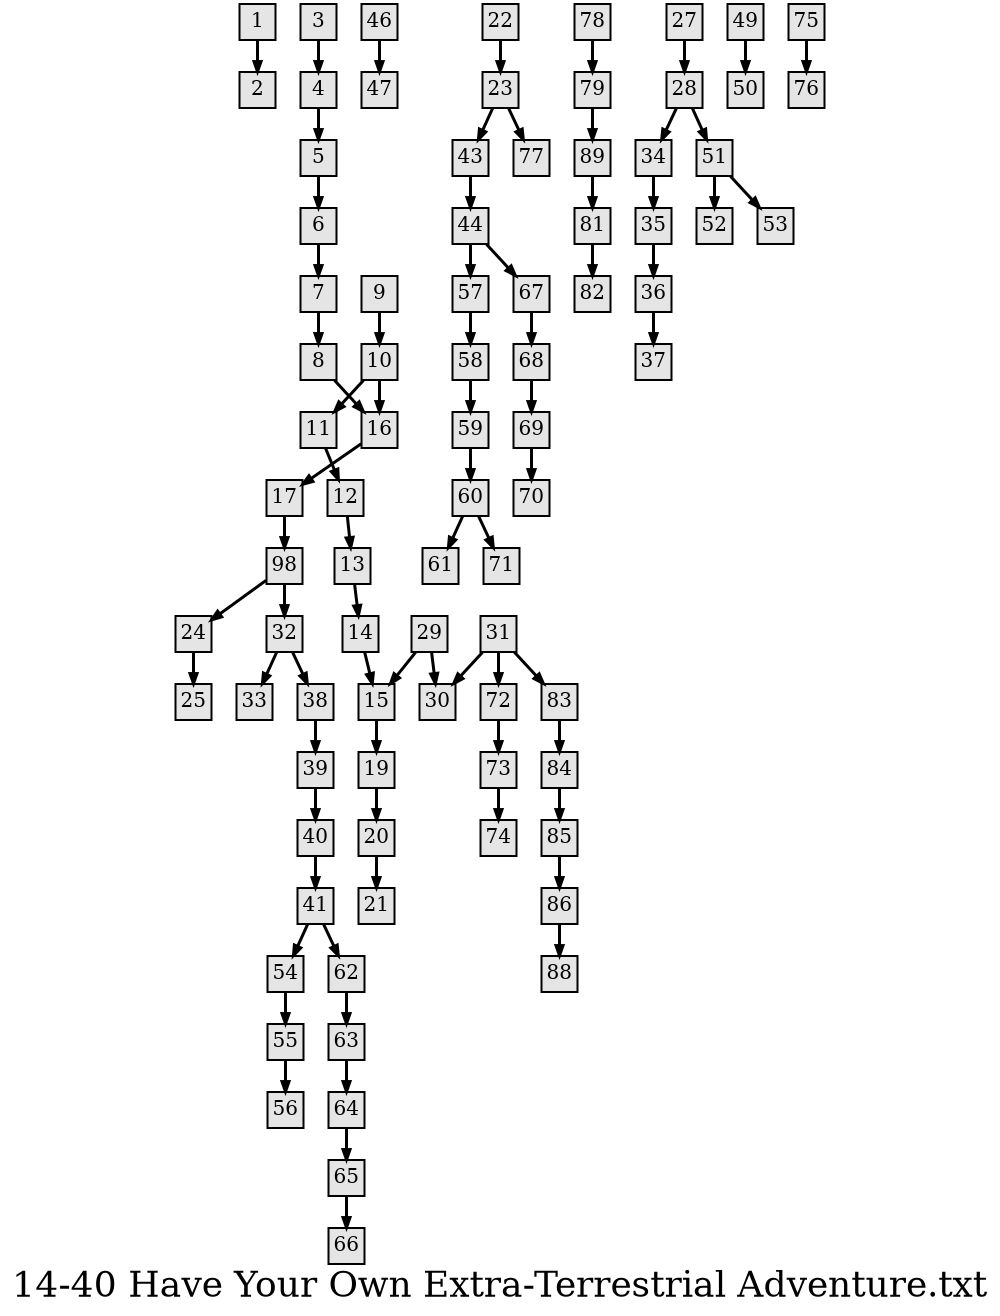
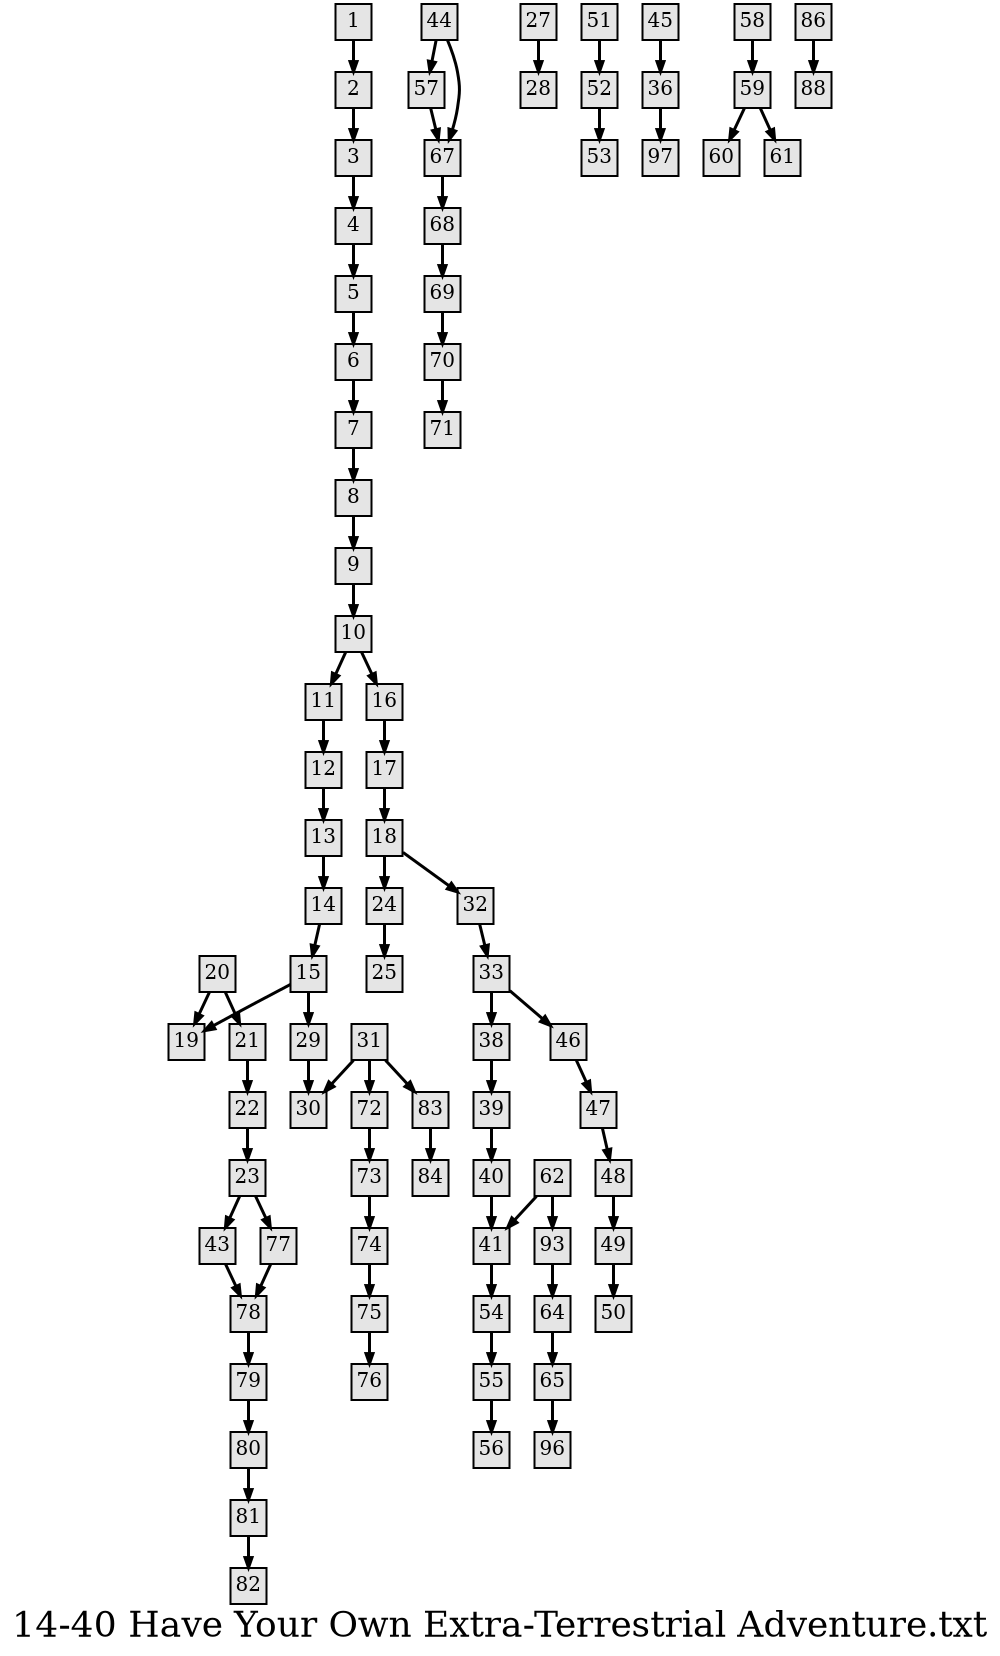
none -> (354, 119)
(697, 119) -> none
(592, 158) -> (248, 1450)
(654, 158) -> none
(470, 187) -> (231, 1275)
(741, 188) -> (600, 119)
(654, 226) -> (660, 22)
(470, 323) -> (433, 119)
(654, 362) -> (660, 158)
(345, 392) -> (354, 527)
(458, 527) -> (765, 119)
(484, 527) -> (442, 391)
(284, 566) -> (384, 838)
(298, 663) -> (492, 1003)
(406, 664) -> (308, 1003)
(376, 799) -> (204, 1003)
(560, 838) -> none
(329, 935) -> (526, 1208)
none -> (526, 1005)
(346, 1042) -> (552, 1246)
none -> (248, 1071)
none -> (614, 1178)
(346, 1246) -> (552, 1450)
none -> (266, 1275)
none -> (370, 1275)
